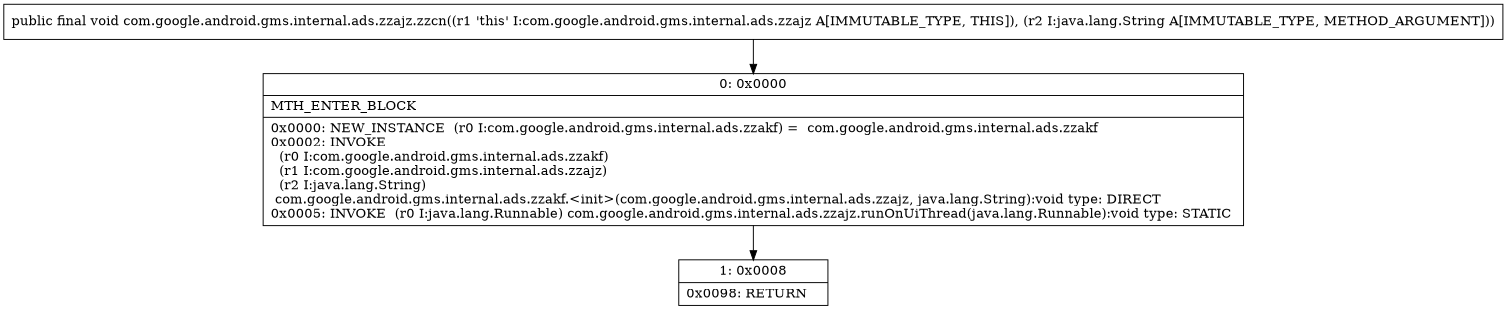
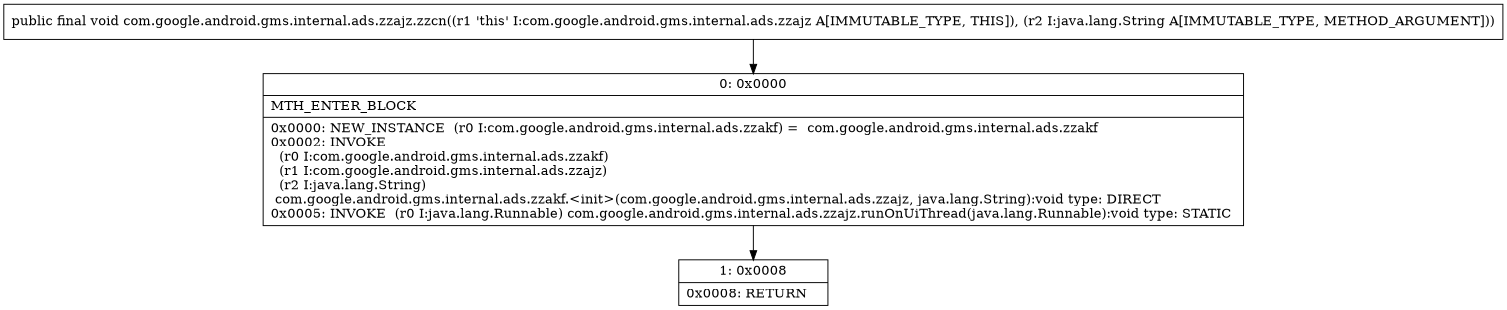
(753, 294) -> (753, 294)
